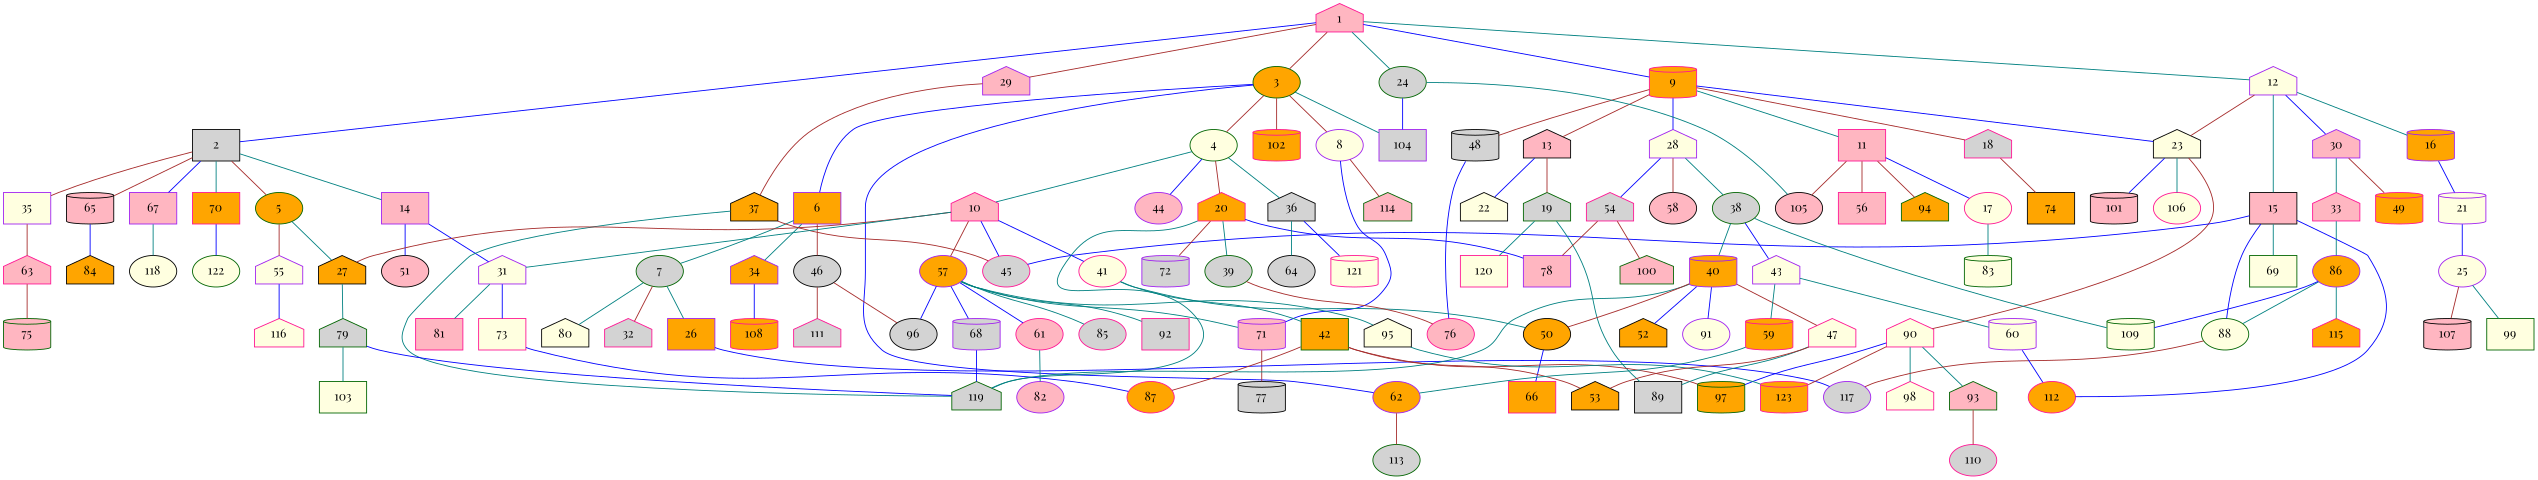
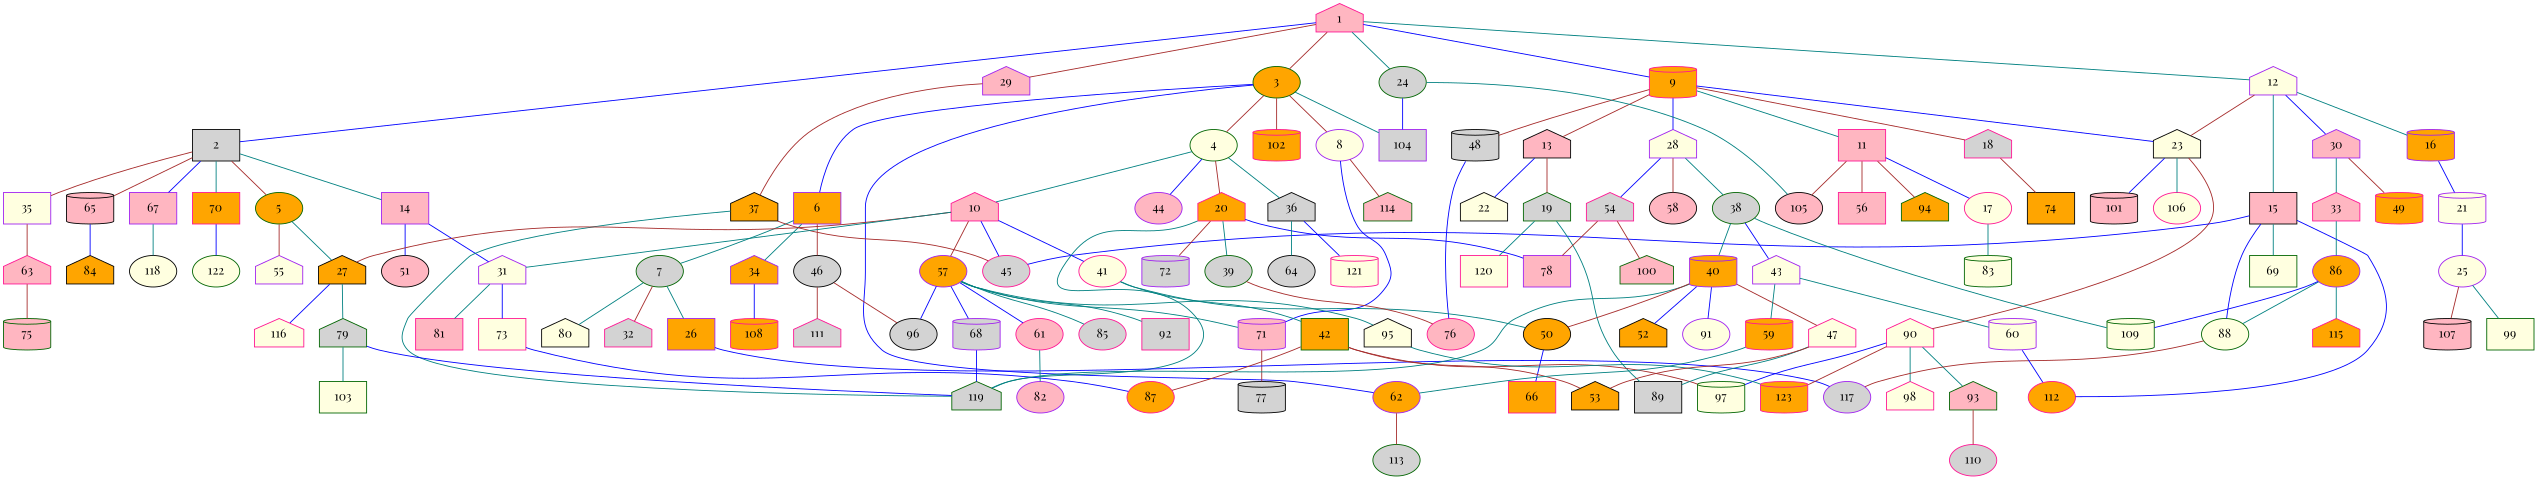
(279, 301) -> (310, 304)
(1721, 397) -> (1721, 397)
